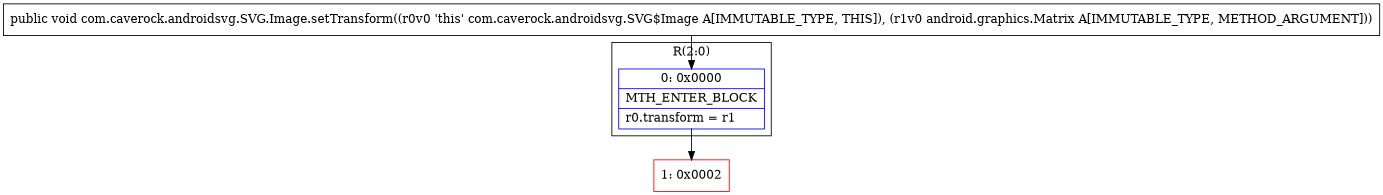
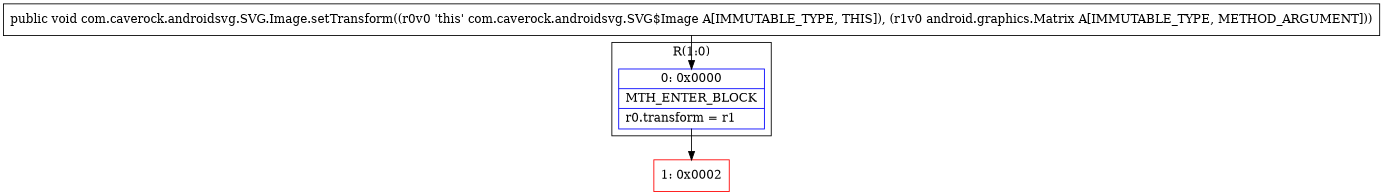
(692, 52) -> (692, 52)
